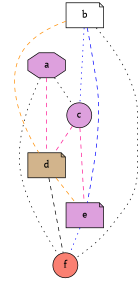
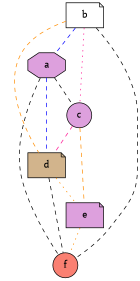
(82, 65) -> (82, 65)
(64, 91) -> (64, 91)
(47, 115) -> (47, 115)
(99, 115) -> (65, 41)
(138, 149) -> (138, 149)
(82, 165) -> (82, 165)
(20, 169) -> (20, 169)
(66, 190) -> (66, 190)
(75, 241) -> (75, 241)
